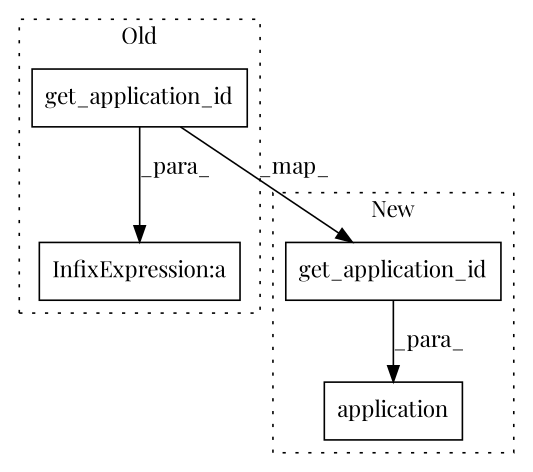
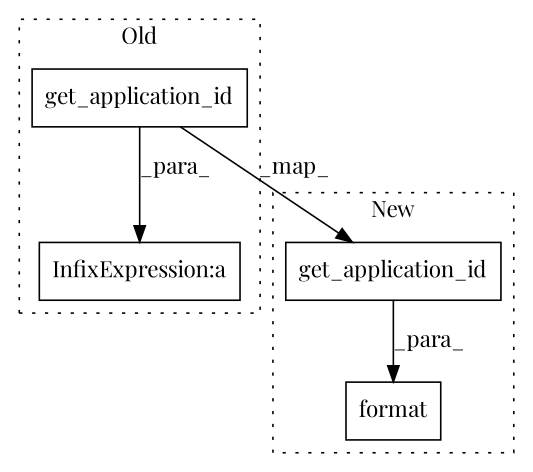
(393, 411) -> (393, 411)
